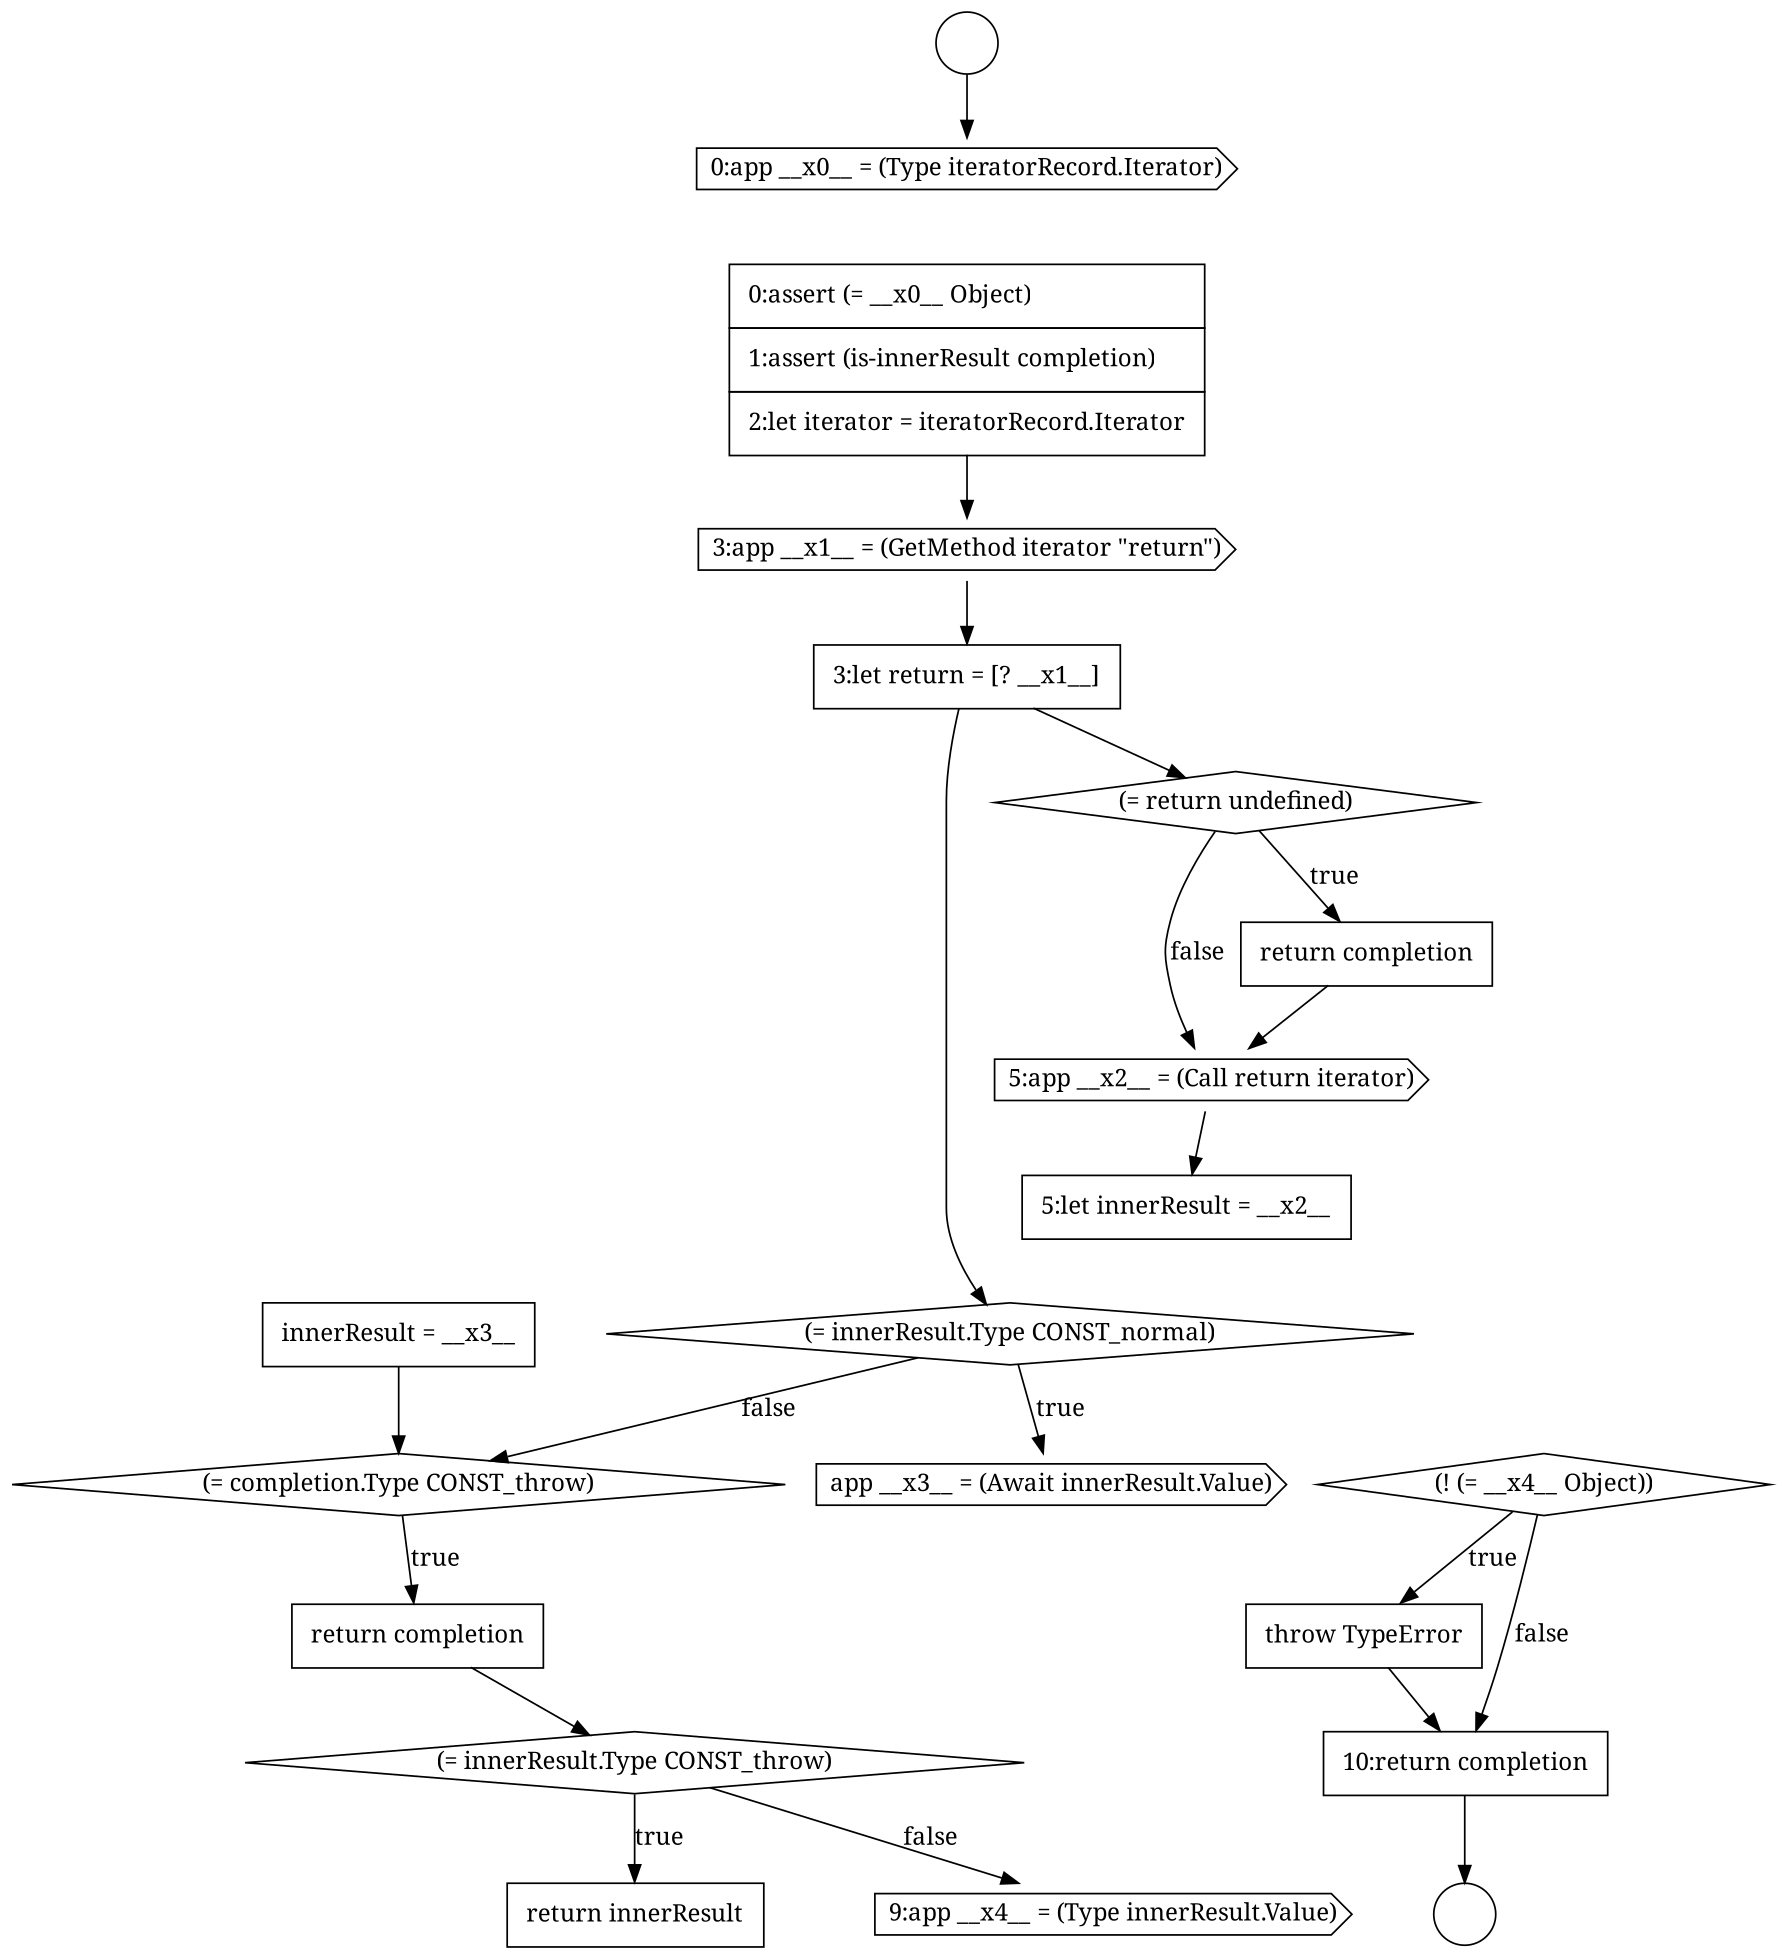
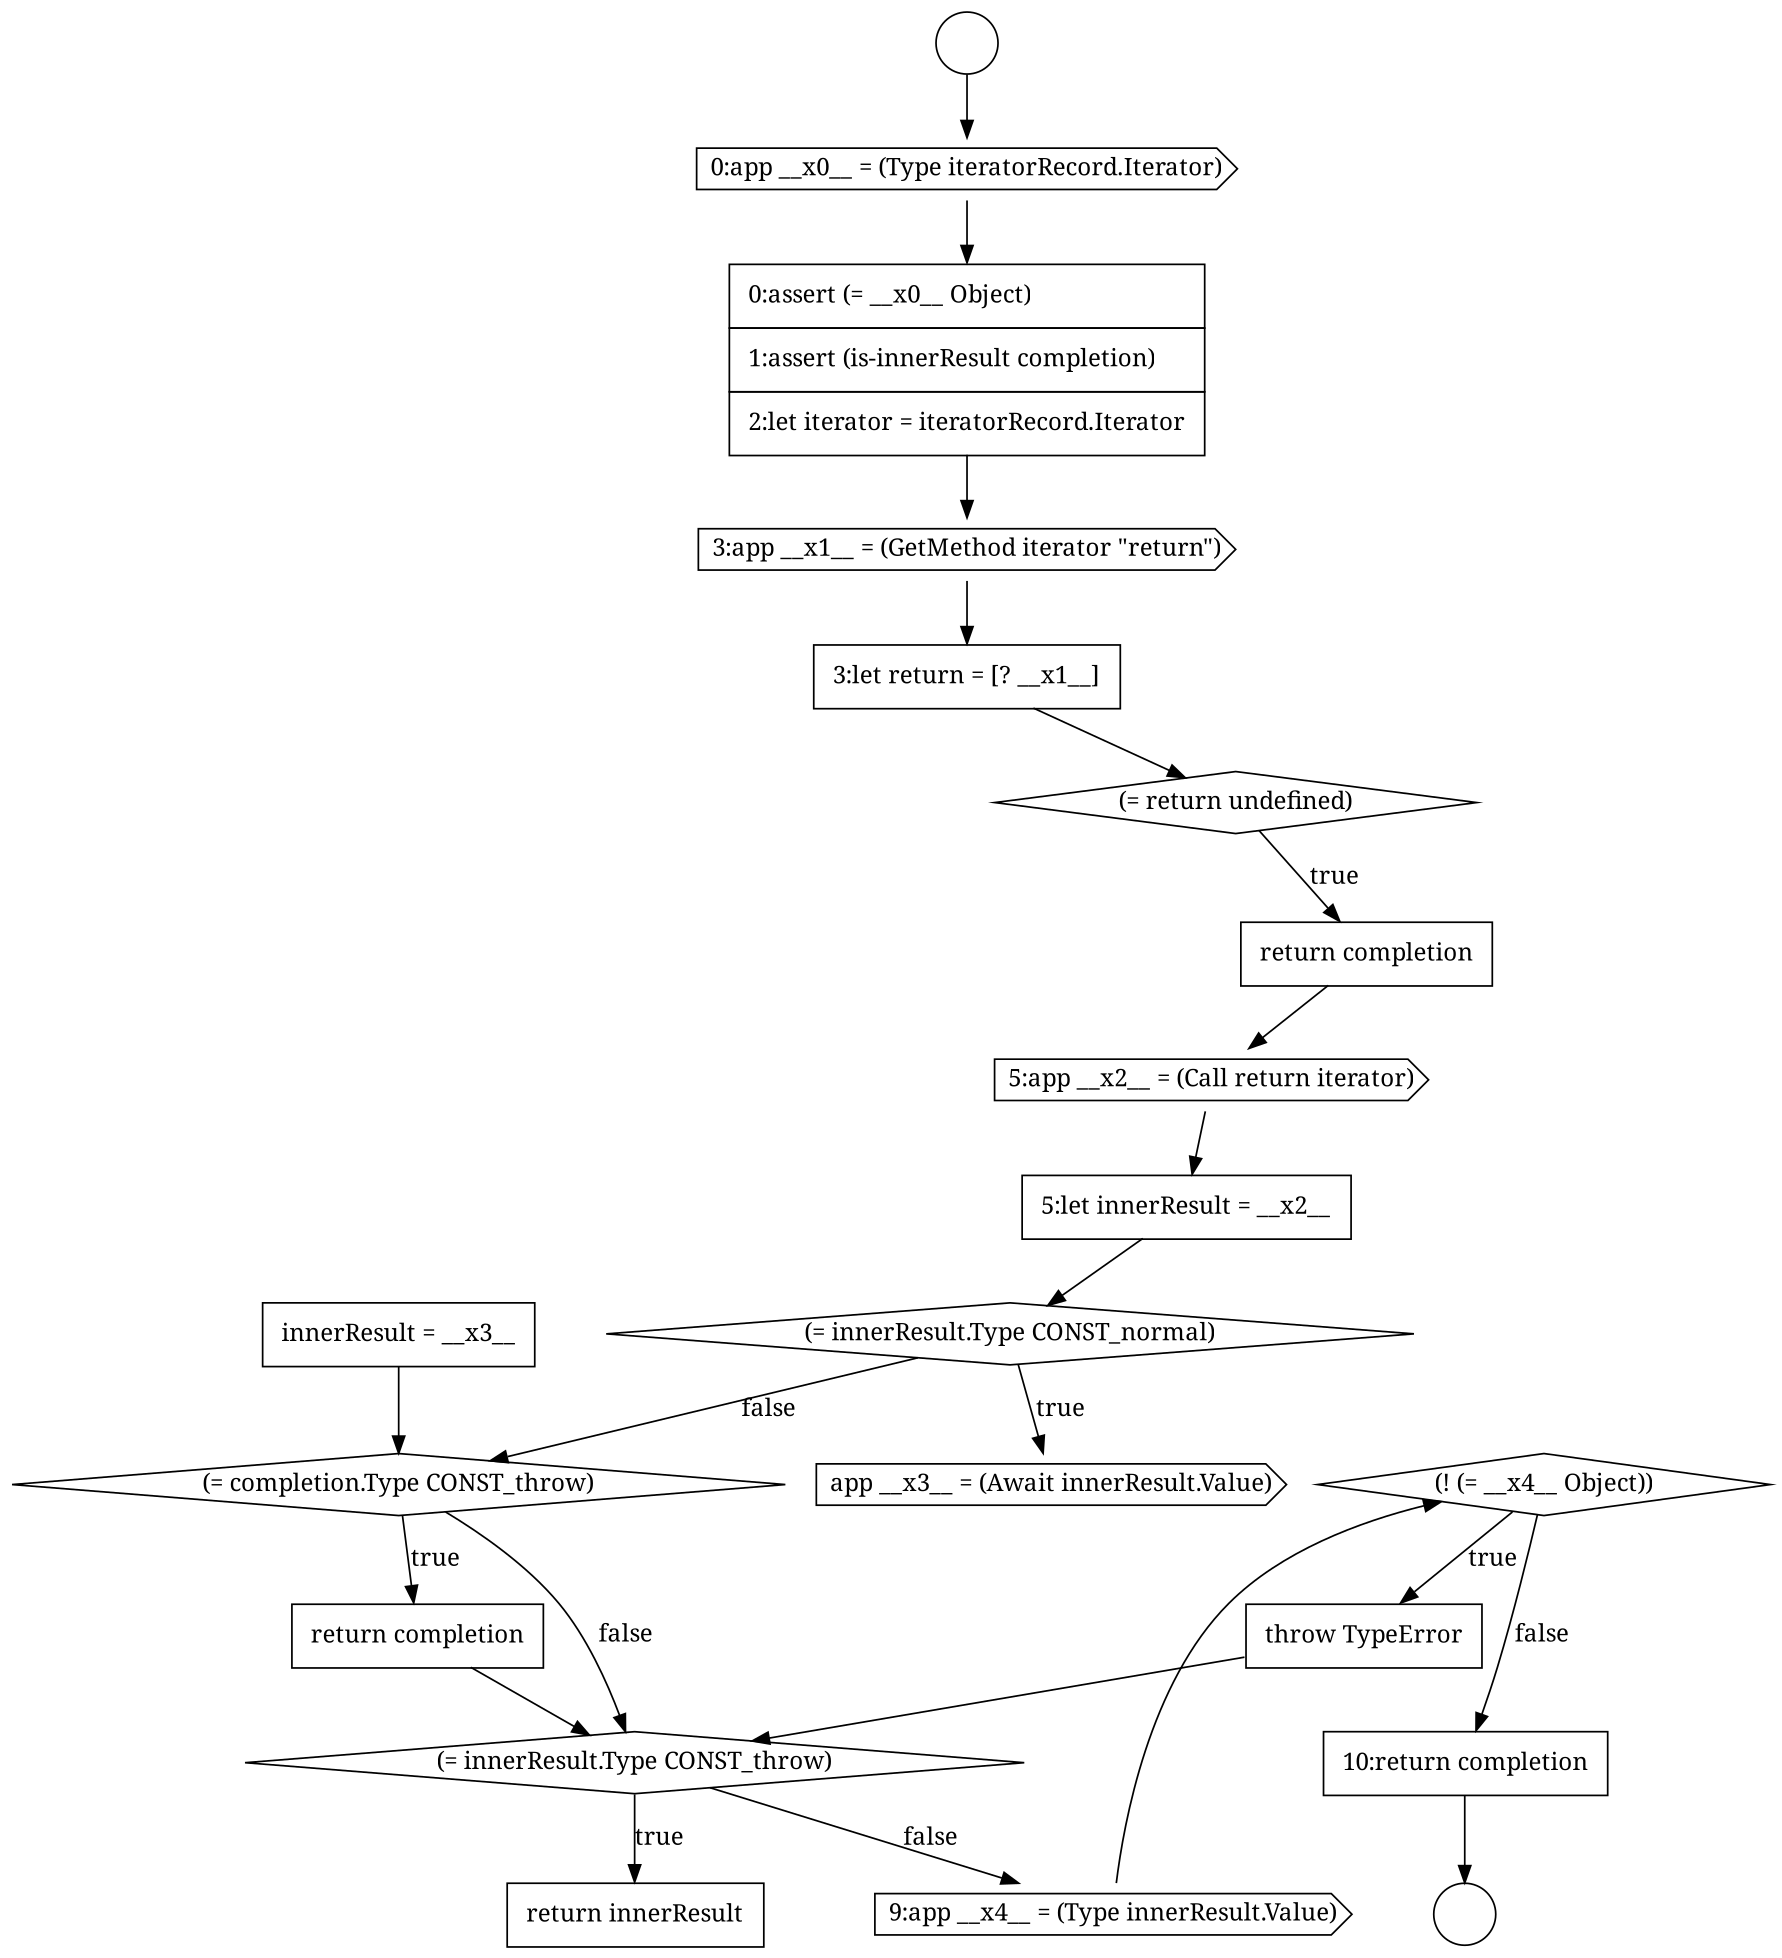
none -> (967, 223)
(1169, 928) -> none
(946, 1002) -> (1103, 1267)
none -> (553, 1597)
none -> (1201, 1636)
(1408, 1692) -> (1007, 1698)
